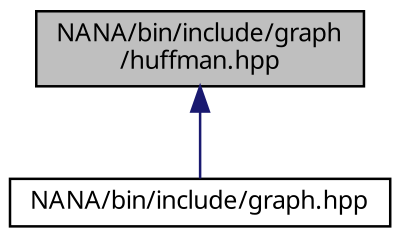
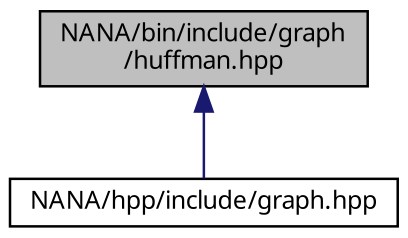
(200, 203) -> (204, 203)
